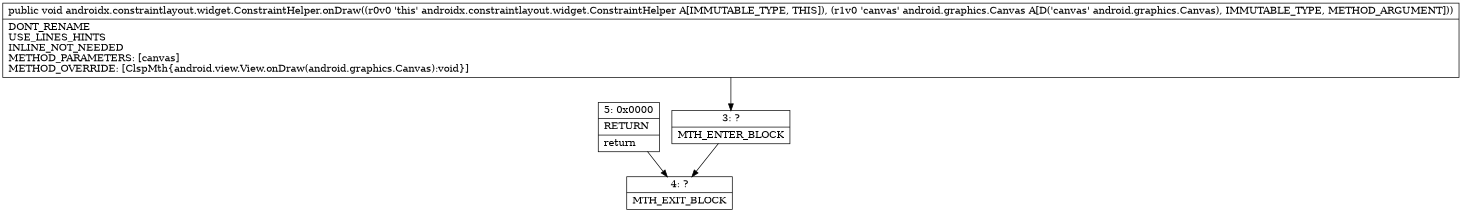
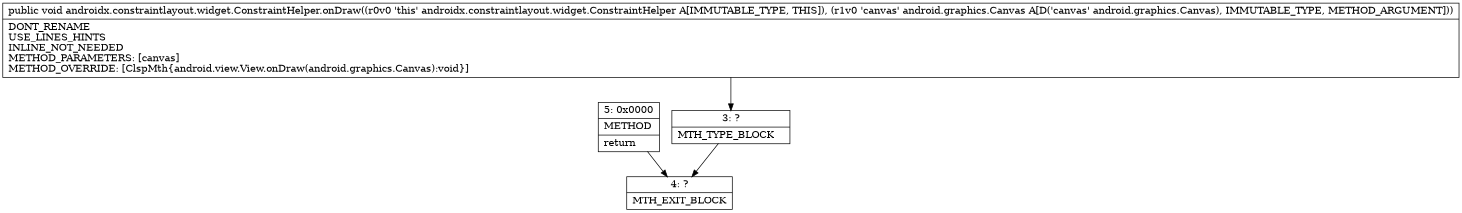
(626, 126) -> (628, 126)
(731, 135) -> (726, 135)
